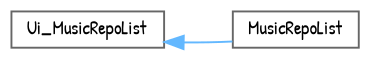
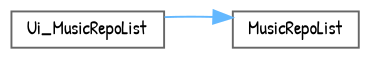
(208, 42) -> (189, 17)
